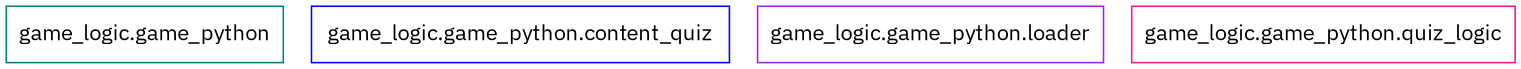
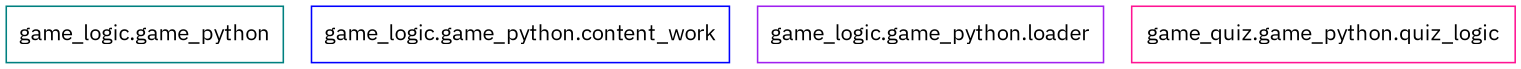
(520, 34) -> (520, 34)
(1323, 34) -> (1323, 34)
